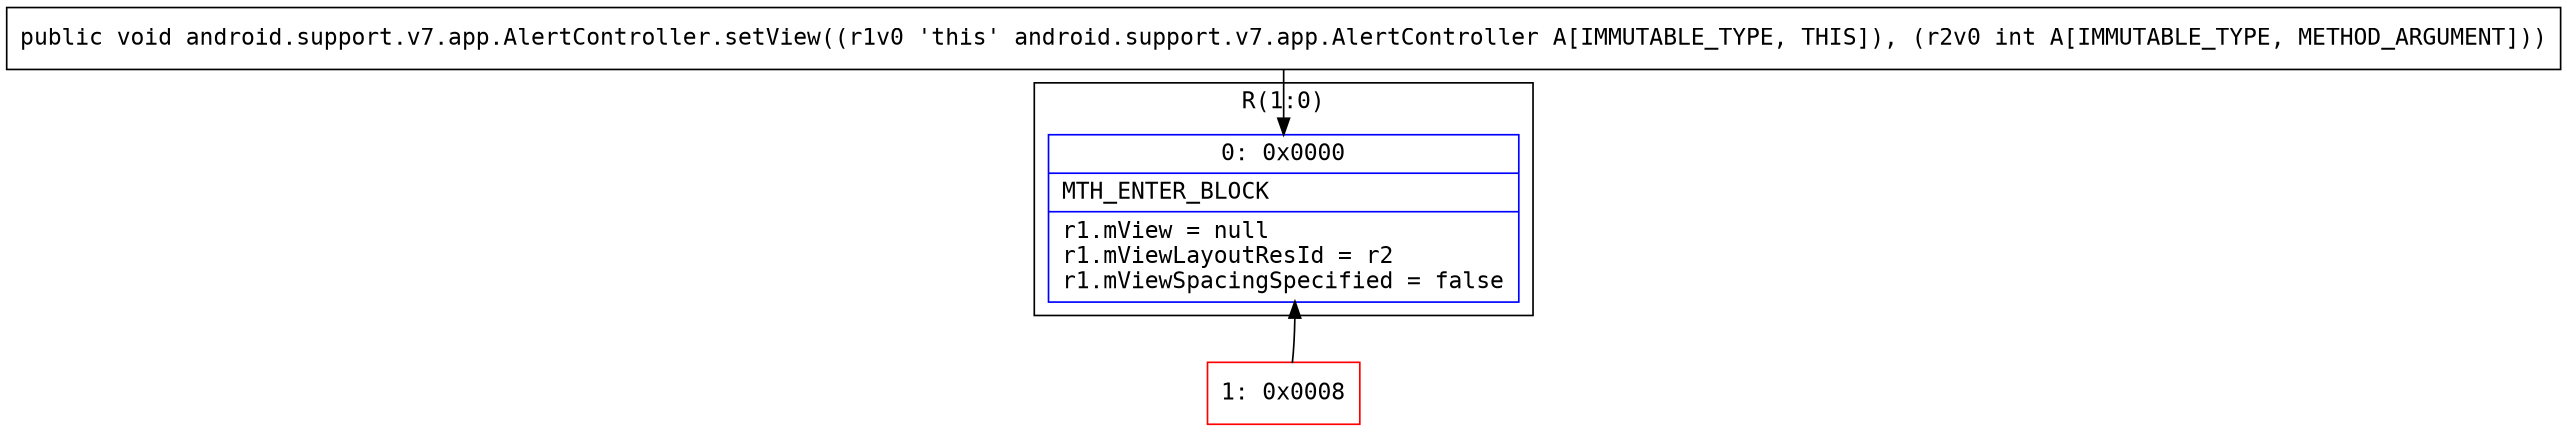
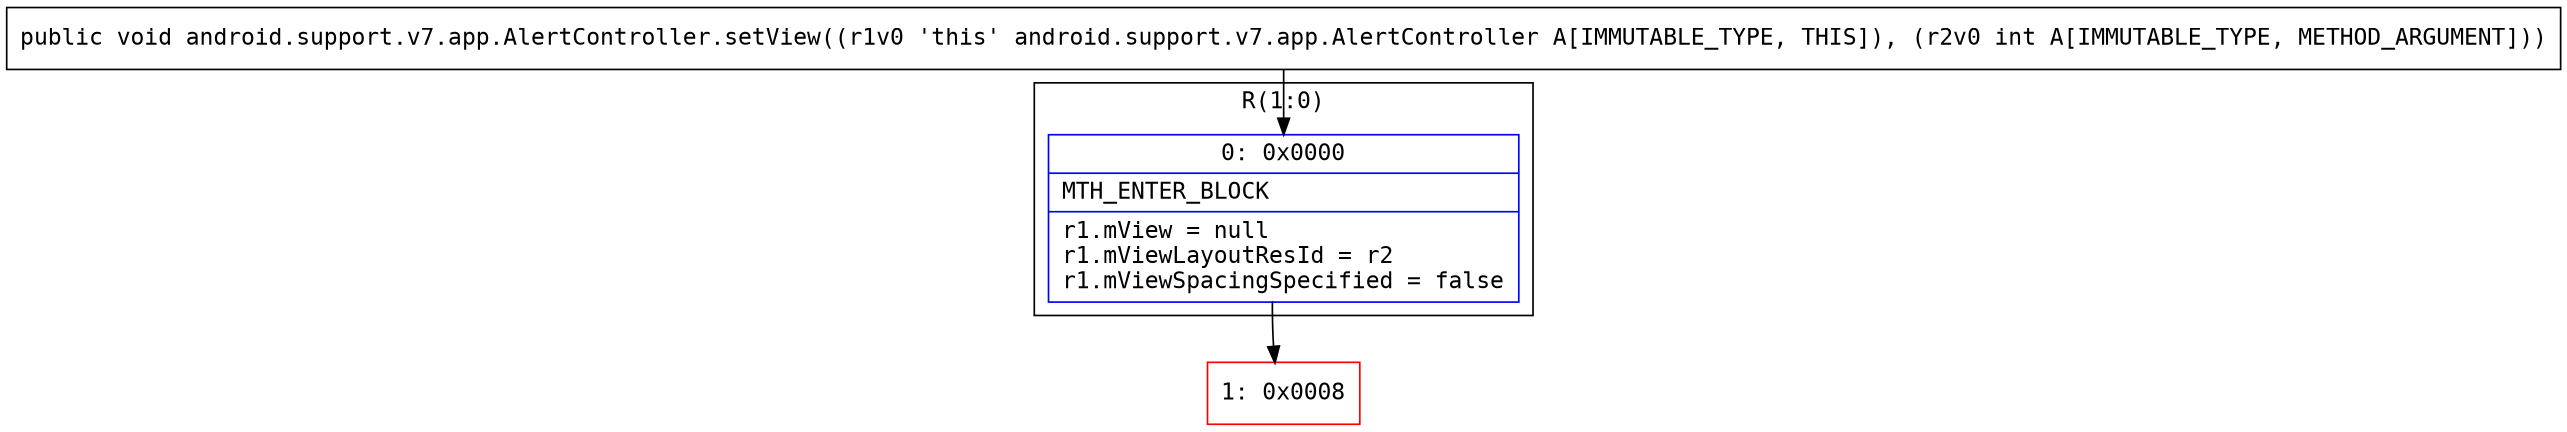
(1294, 341) -> (1273, 326)
